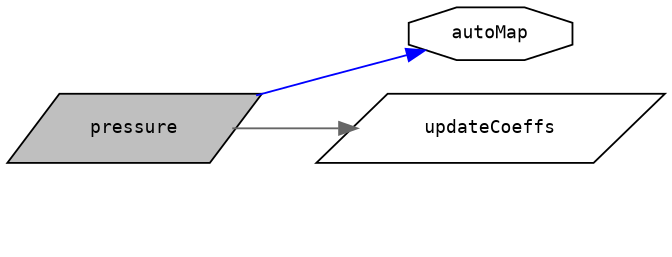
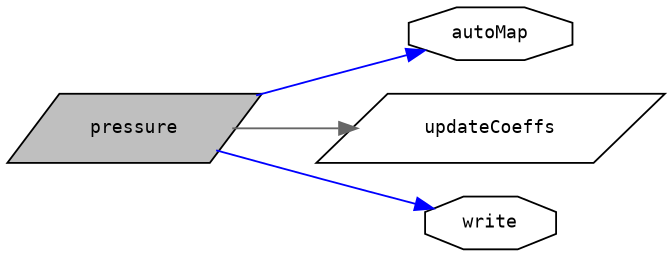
none -> (491, 223)
